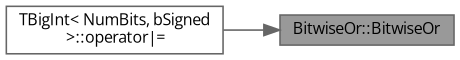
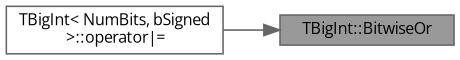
(367, 30) -> (367, 30)
